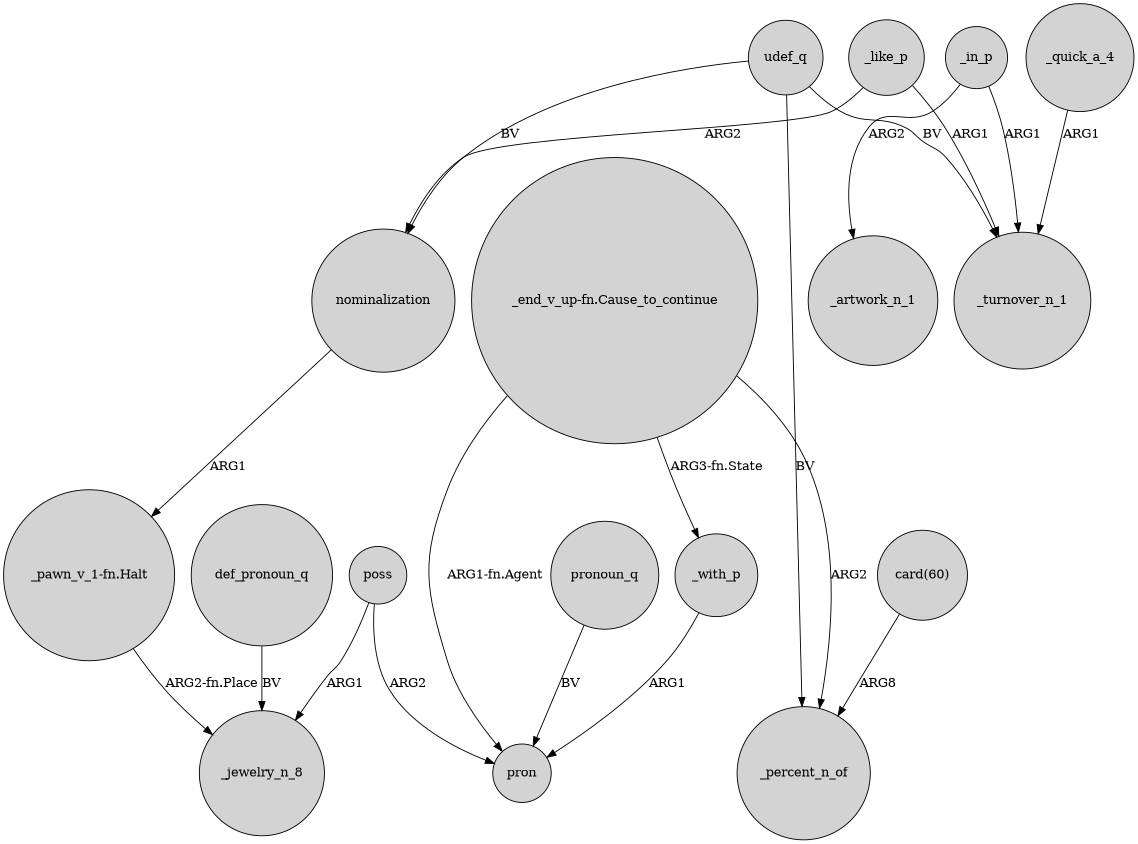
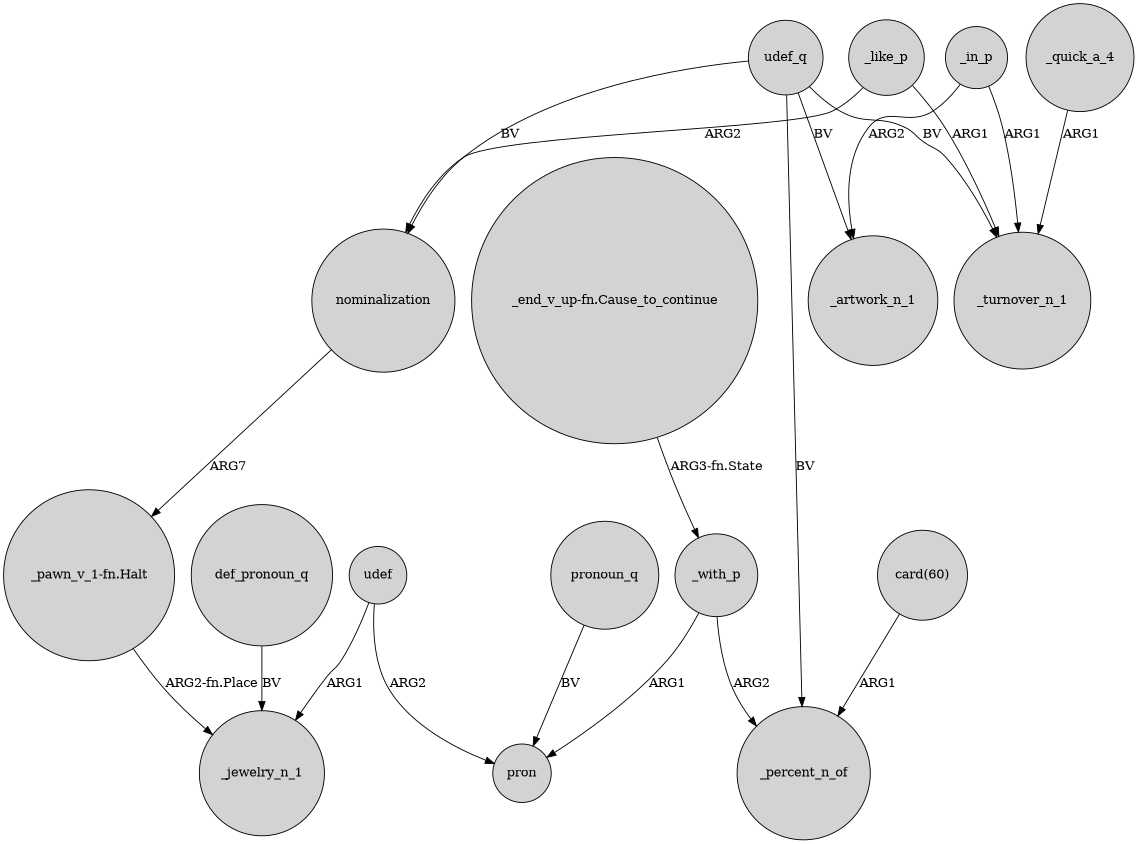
none -> (823, 162)
(228, 467) -> (228, 467)
(825, 524) -> (726, 670)
(429, 568) -> none
(378, 575) -> (378, 575)
(878, 684) -> (878, 684)
(262, 773) -> (262, 773)
